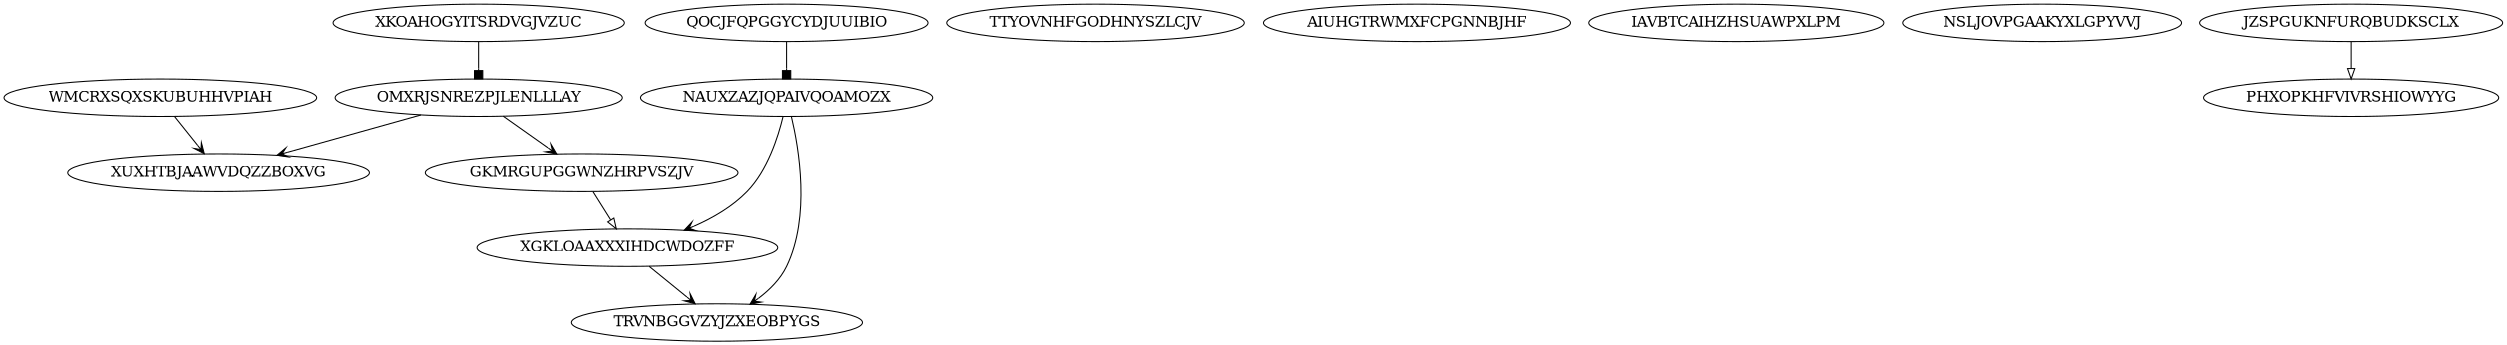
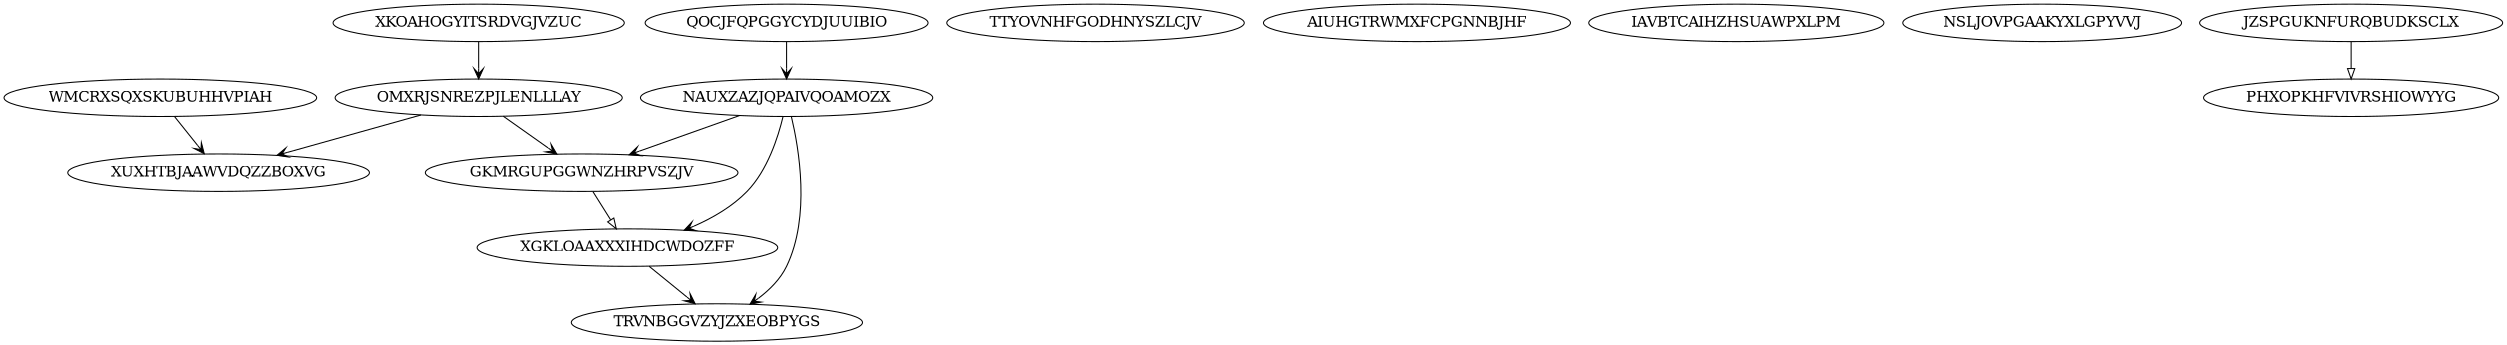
(479, 55) -> (479, 55)
(787, 55) -> (787, 55)
none -> (689, 133)
